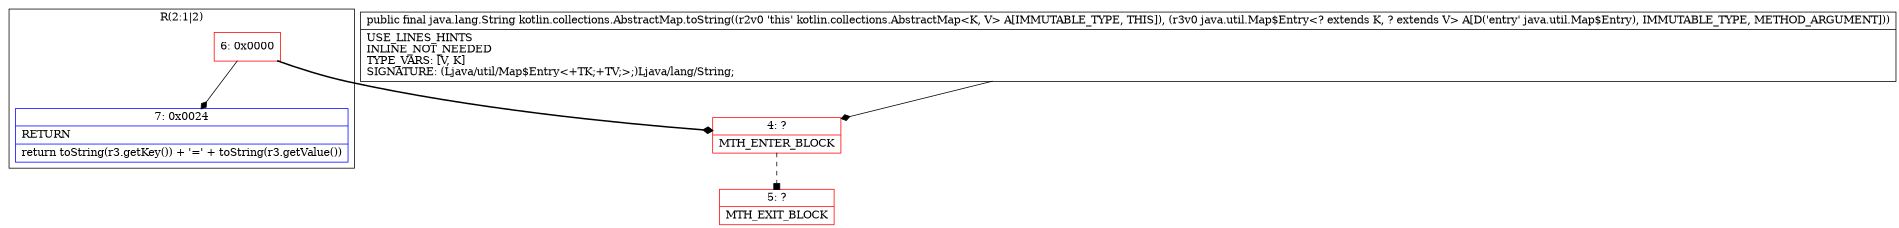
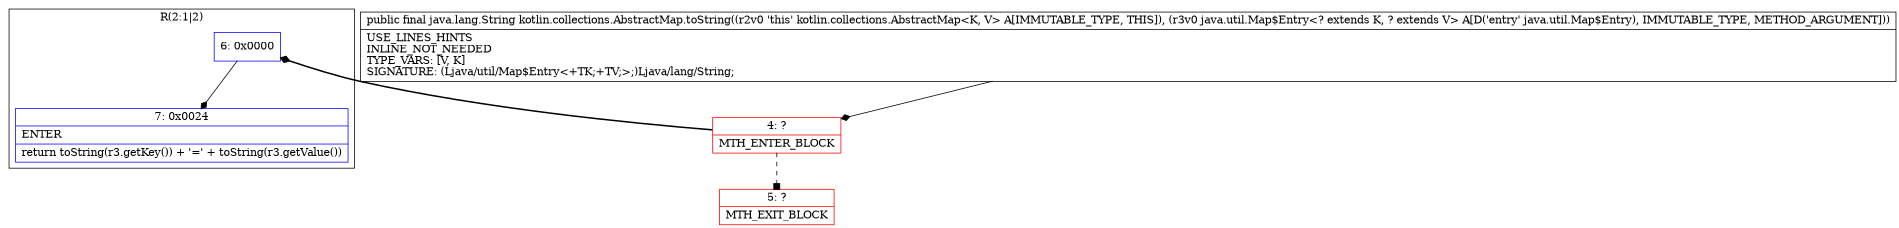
(247, 47) -> (247, 47)
(488, 107) -> (499, 106)
(46, 135) -> (41, 135)
